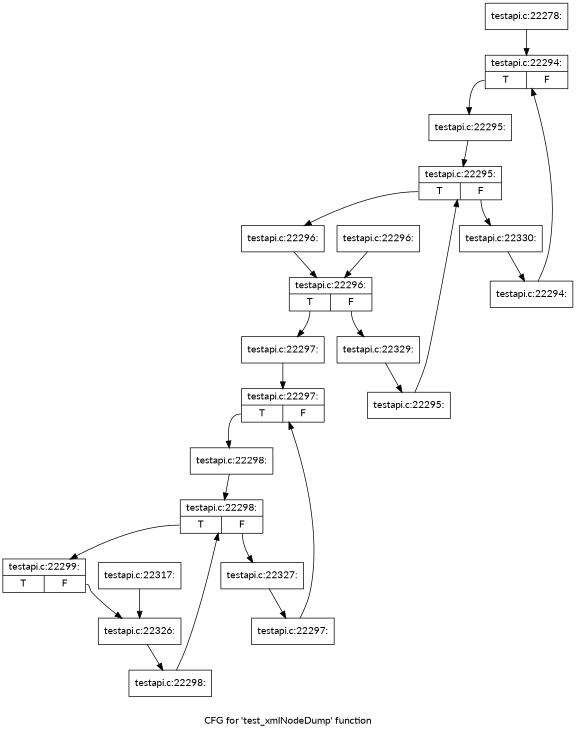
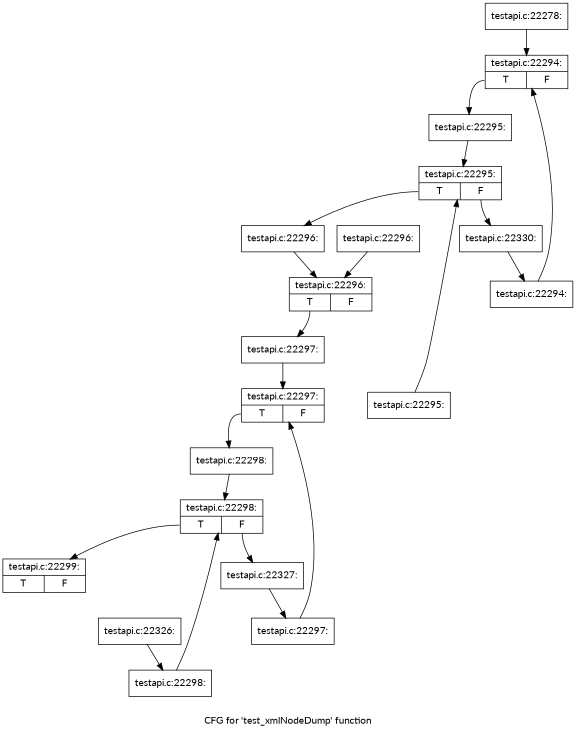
(378, 350) -> none
(140, 576) -> none
(100, 600) -> none
